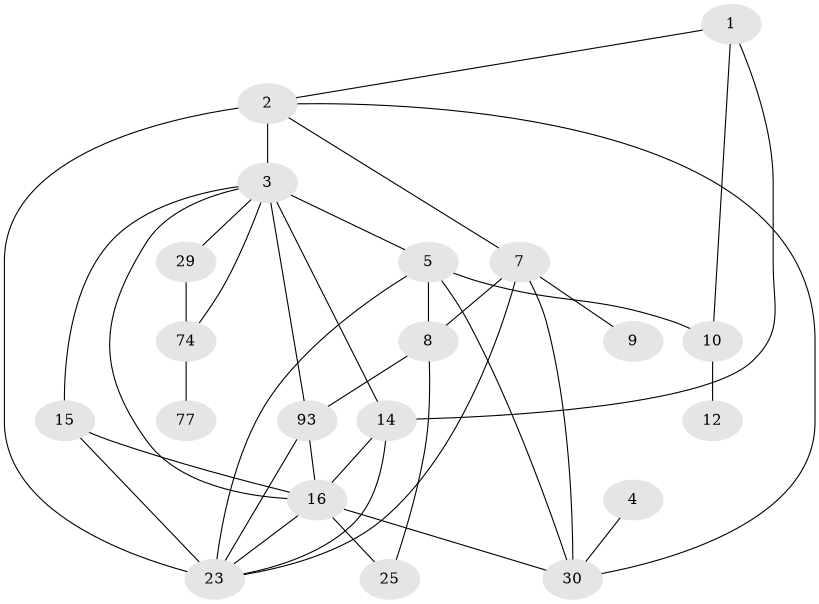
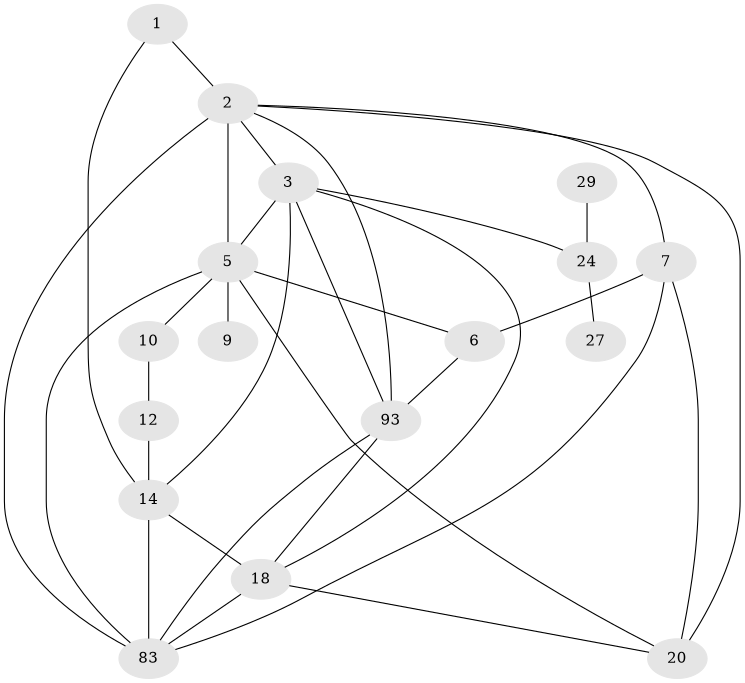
(722, 176) -> none
none -> (228, 183)
(227, 222) -> none
none -> (365, 234)
(588, 309) -> (228, 302)
(186, 341) -> (587, 262)
(428, 341) -> (475, 341)
(65, 421) -> none
(186, 421) -> (596, 341)
none -> (149, 460)
(317, 500) -> (261, 579)
(633, 500) -> none
(215, 579) -> (149, 659)
(390, 579) -> none
(573, 579) -> (677, 659)
